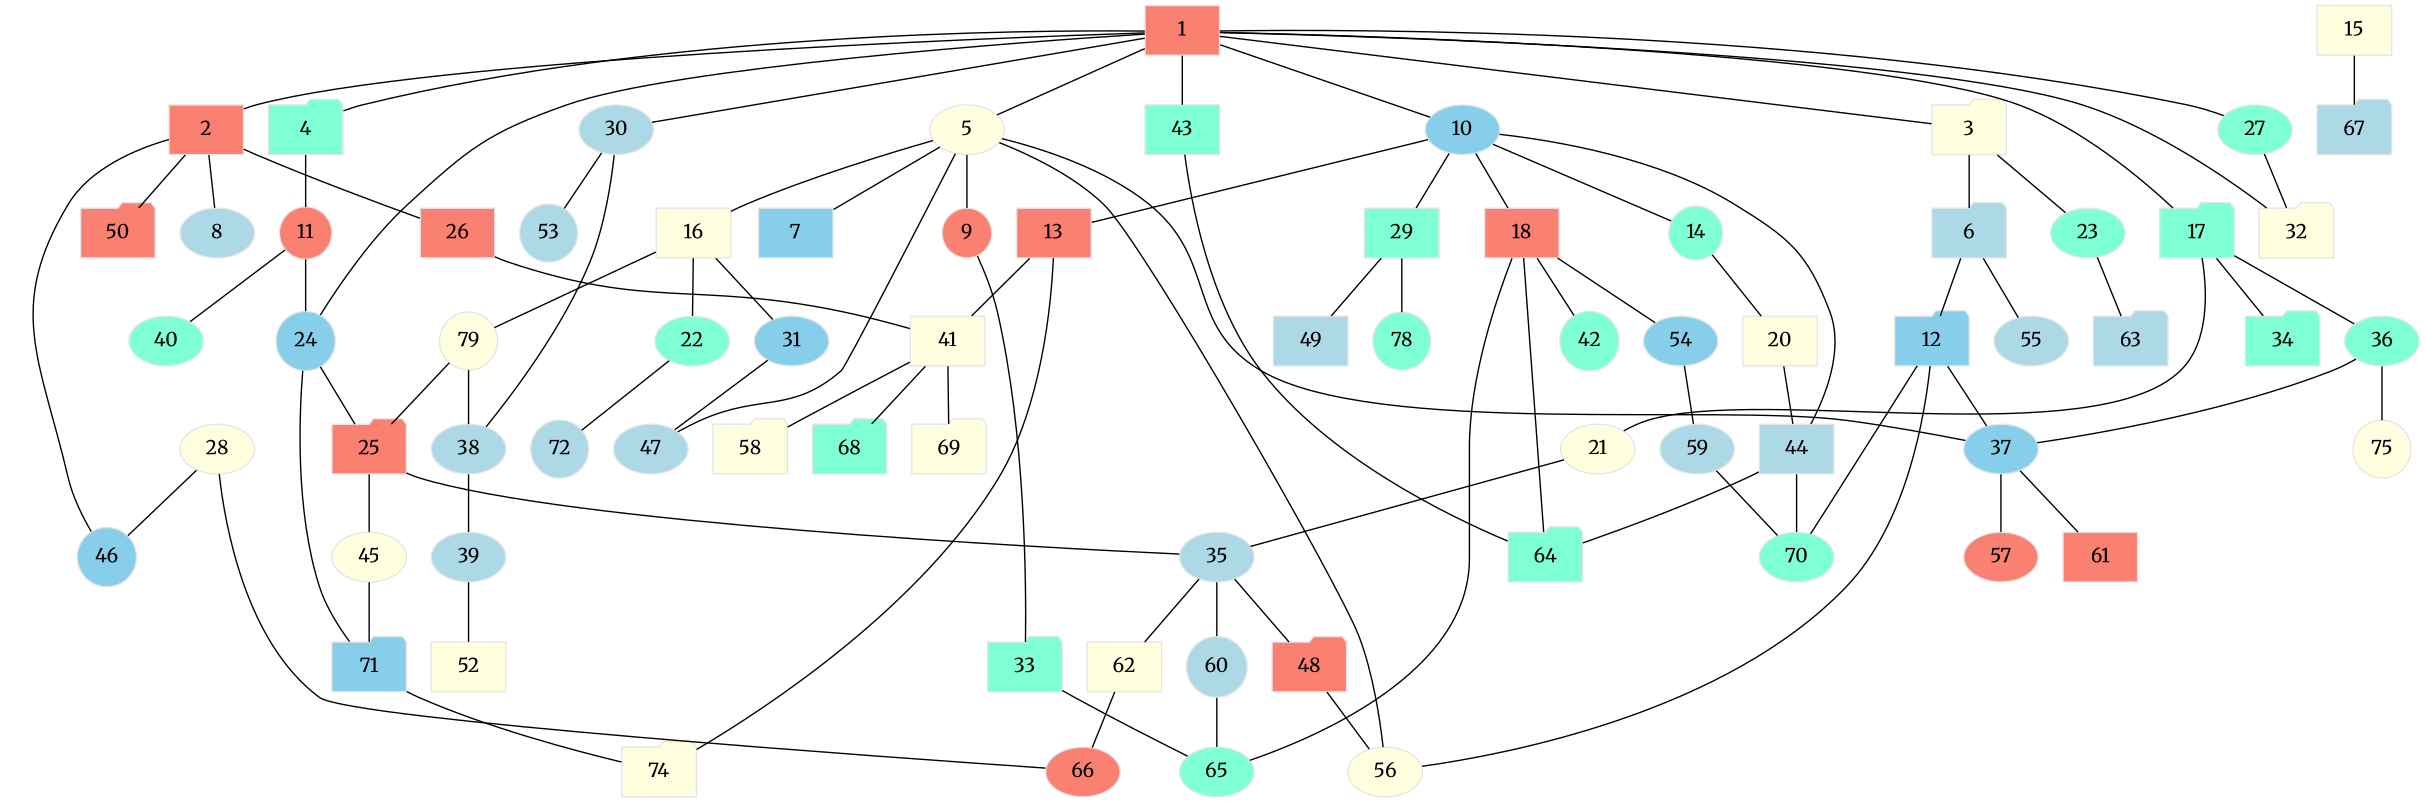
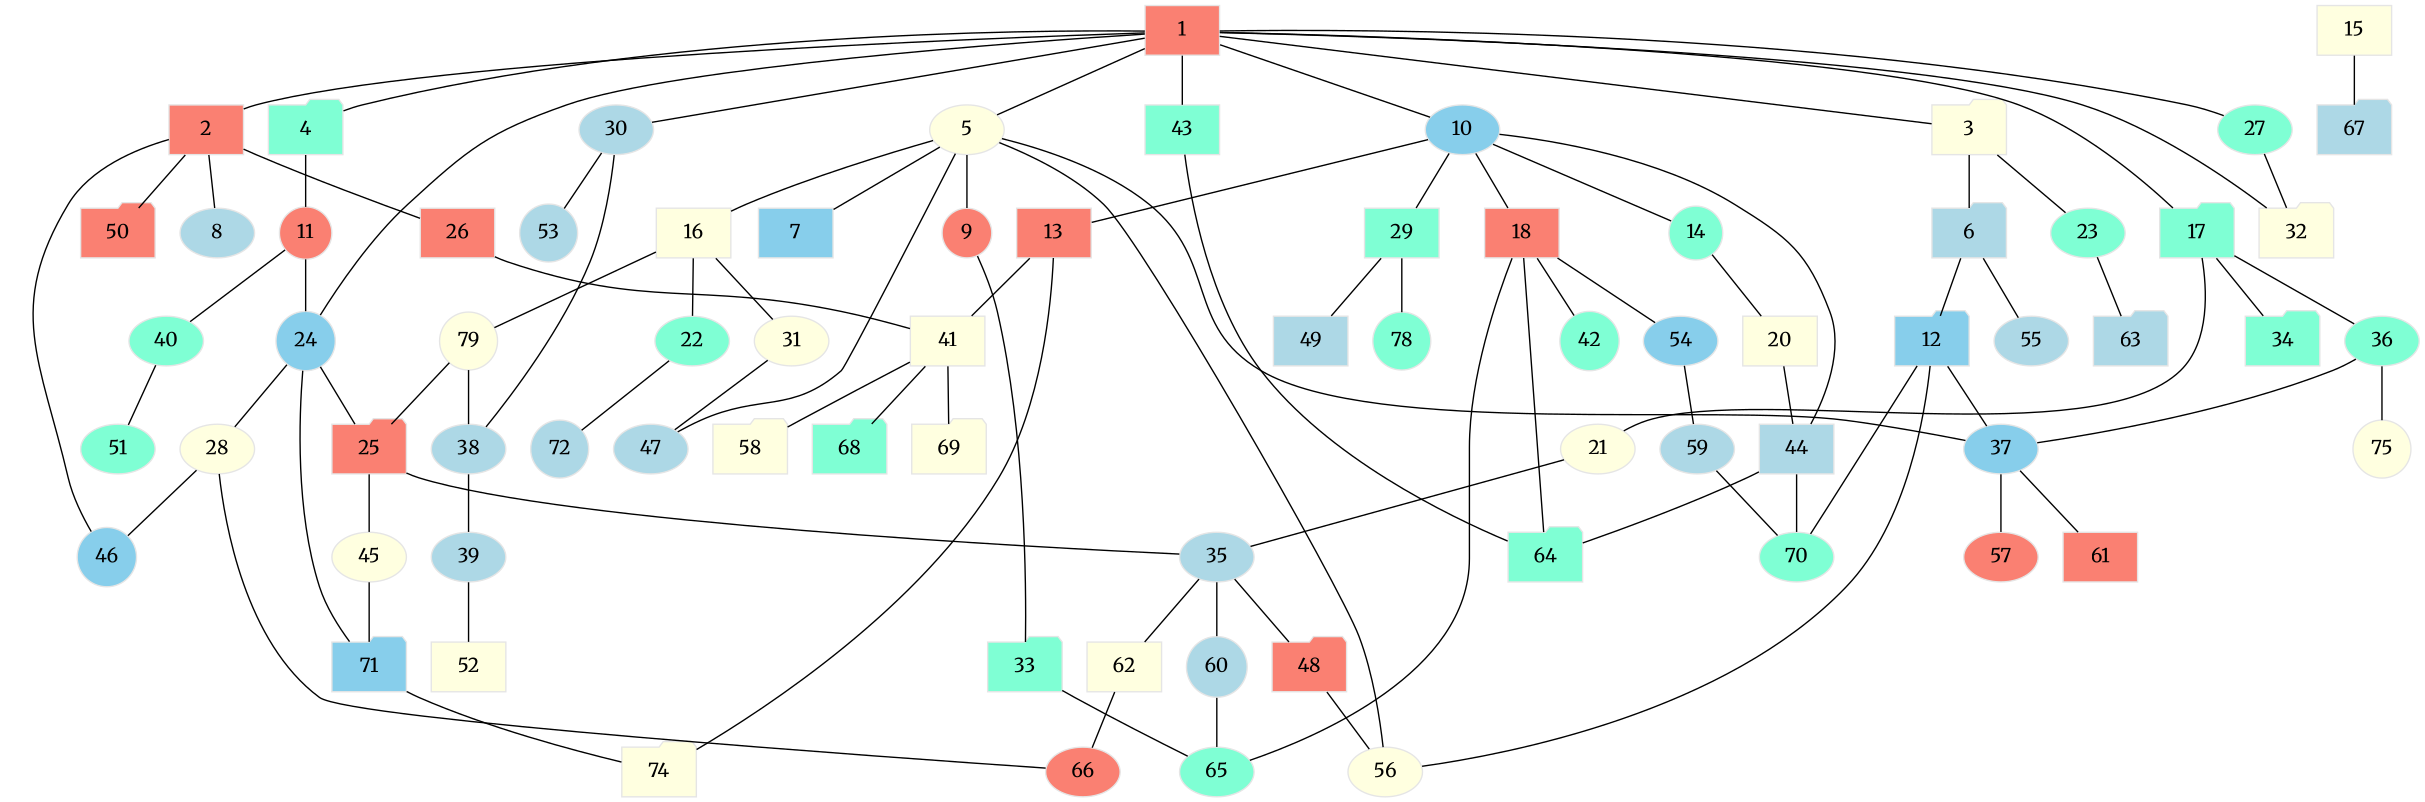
(792, 341) -> (792, 341)
none -> (261, 396)
none -> (118, 449)
